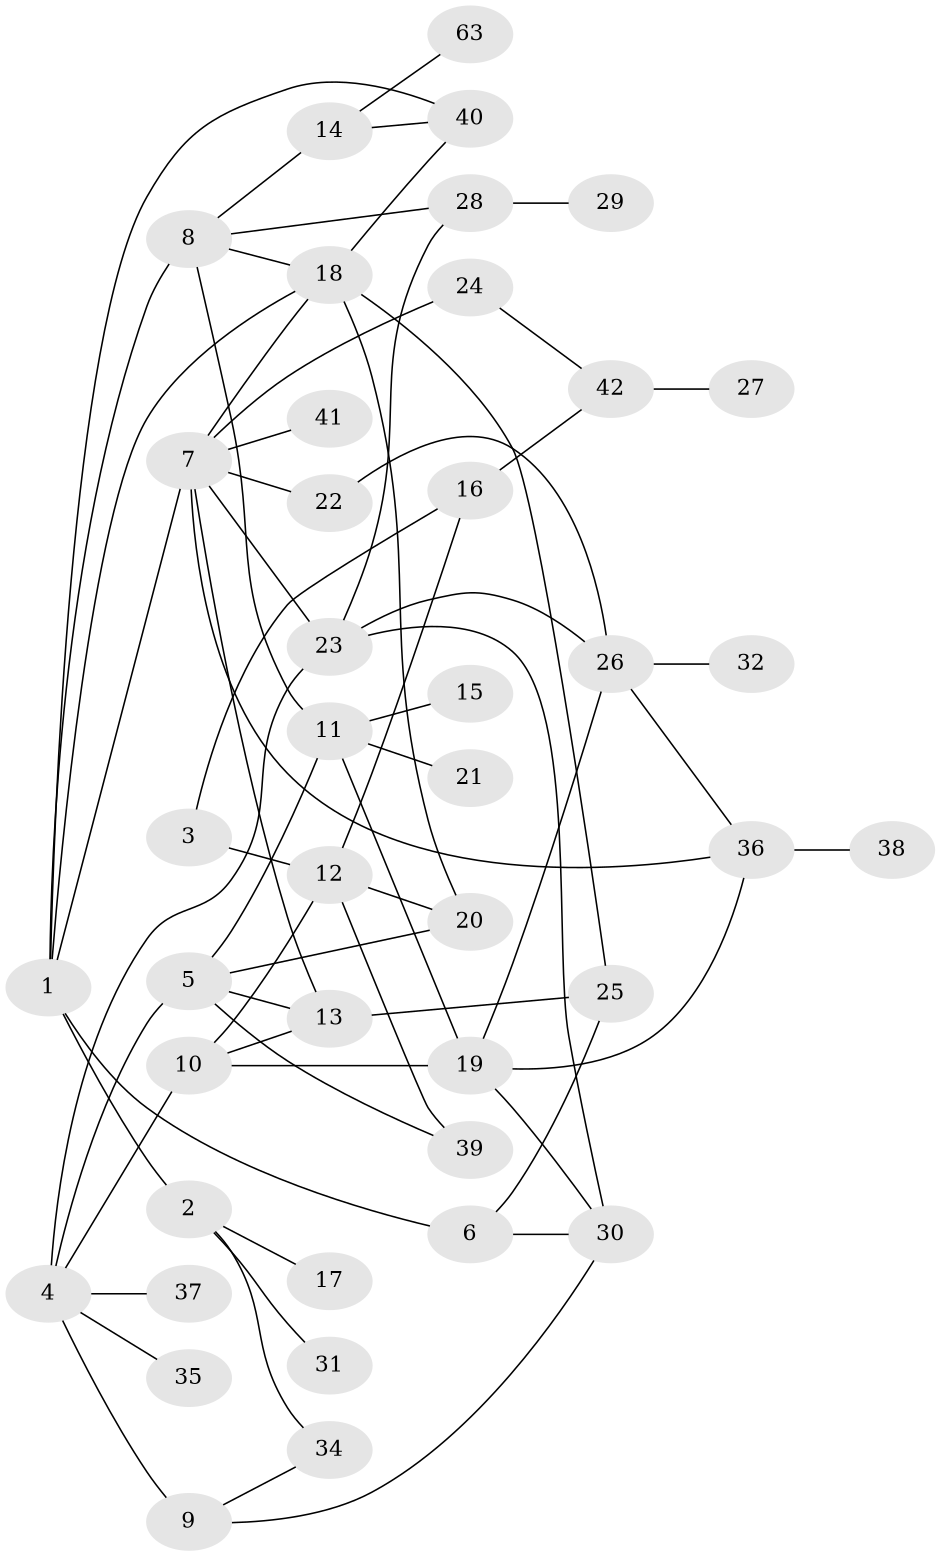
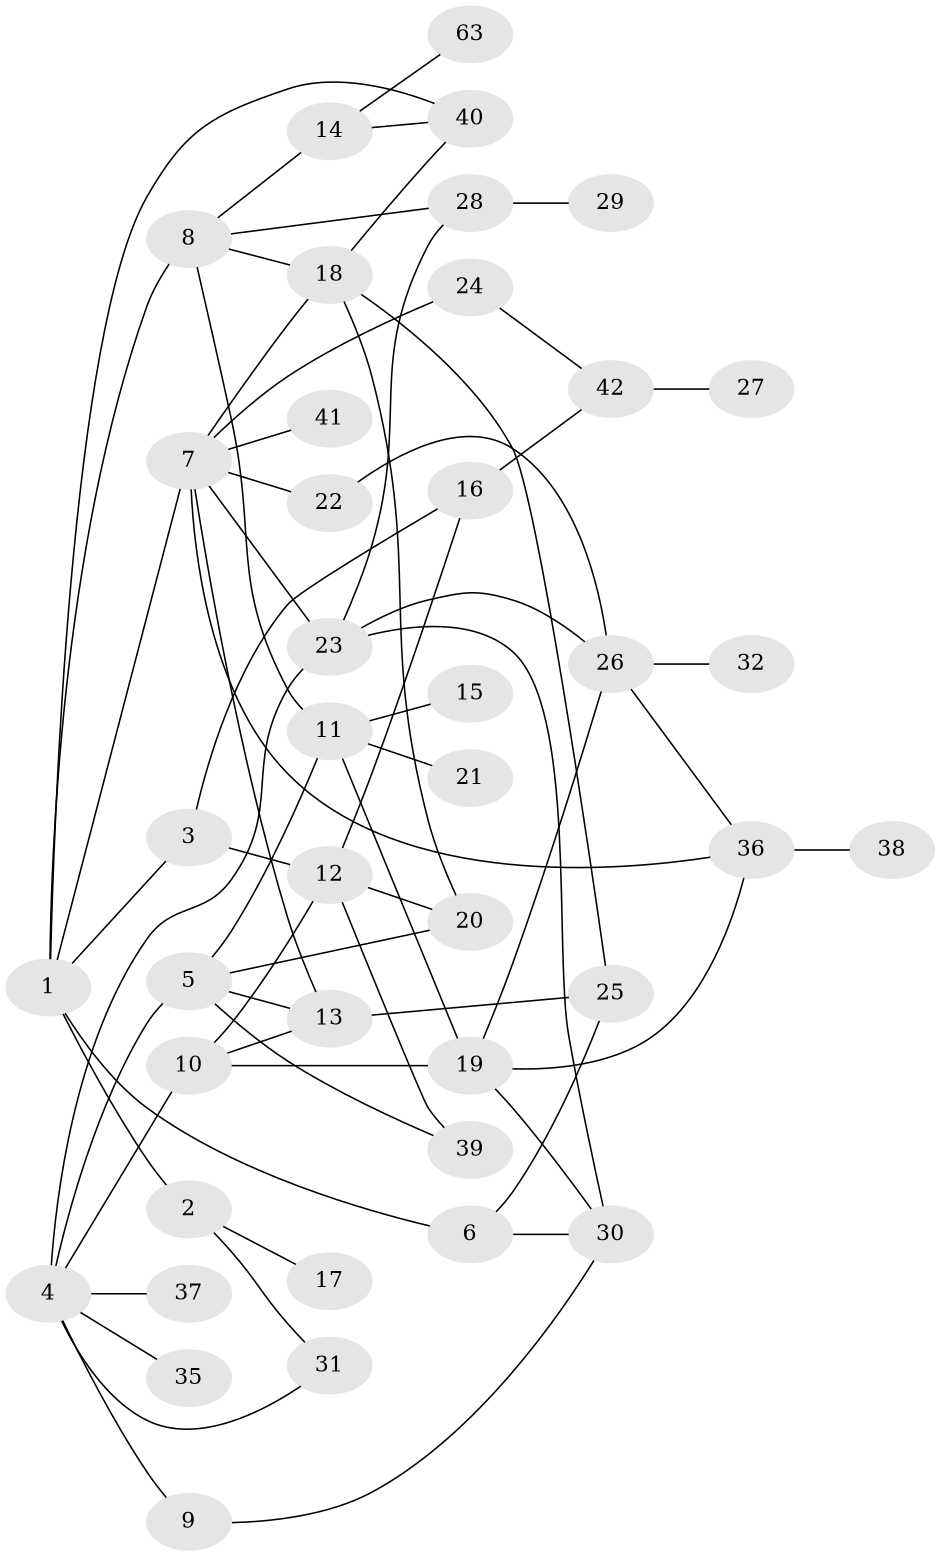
(98, 588) -> (119, 912)
none -> (162, 1425)
(330, 1450) -> none
